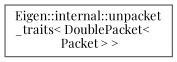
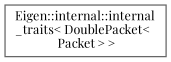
(89, 31) -> (86, 31)
